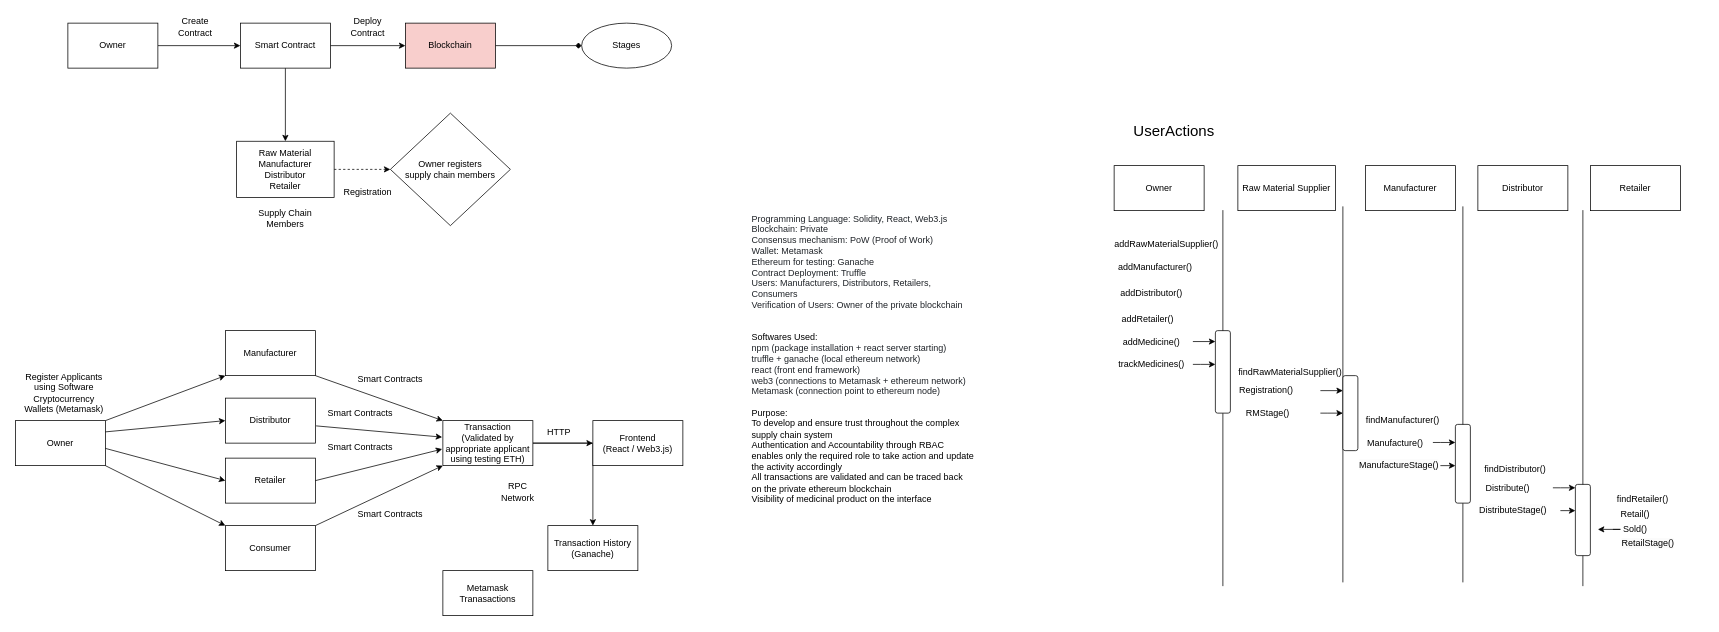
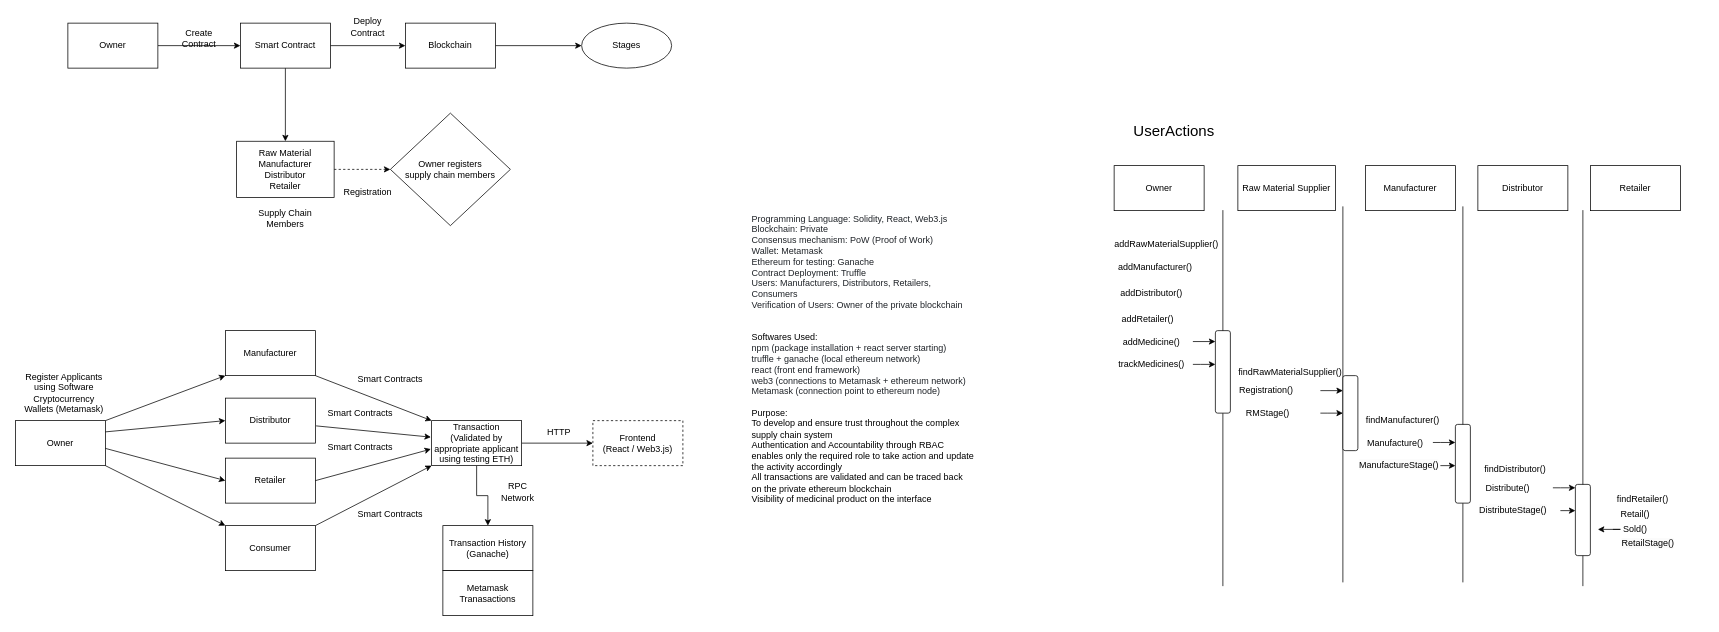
(195, 27) -> (199, 38)
(450, 45) -> (450, 45)
(574, 45) -> (575, 45)
(488, 443) -> (477, 443)
(638, 443) -> (638, 443)
(593, 548) -> (488, 548)
